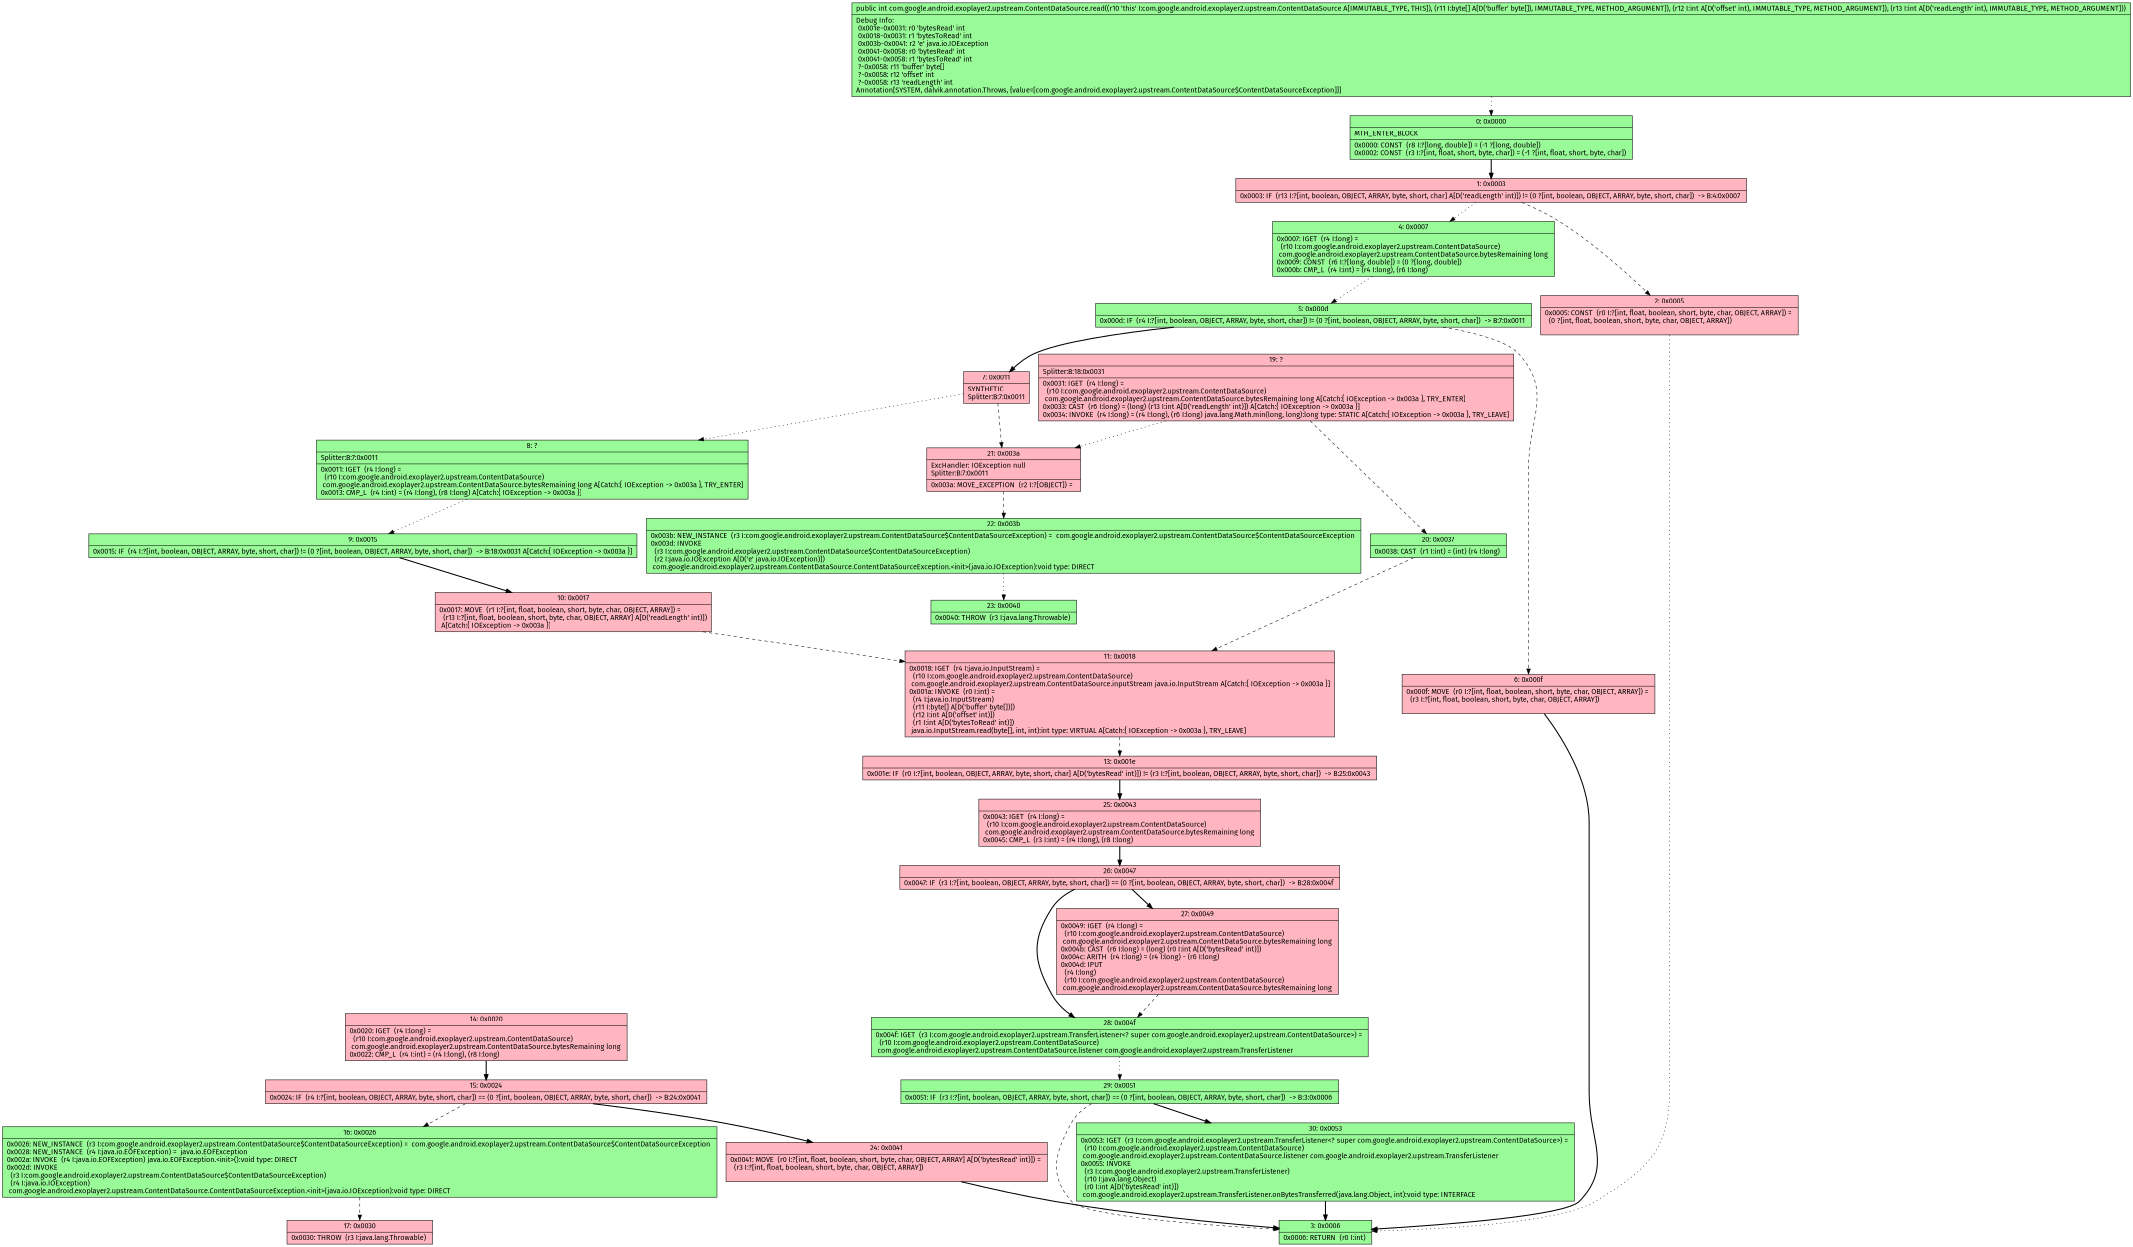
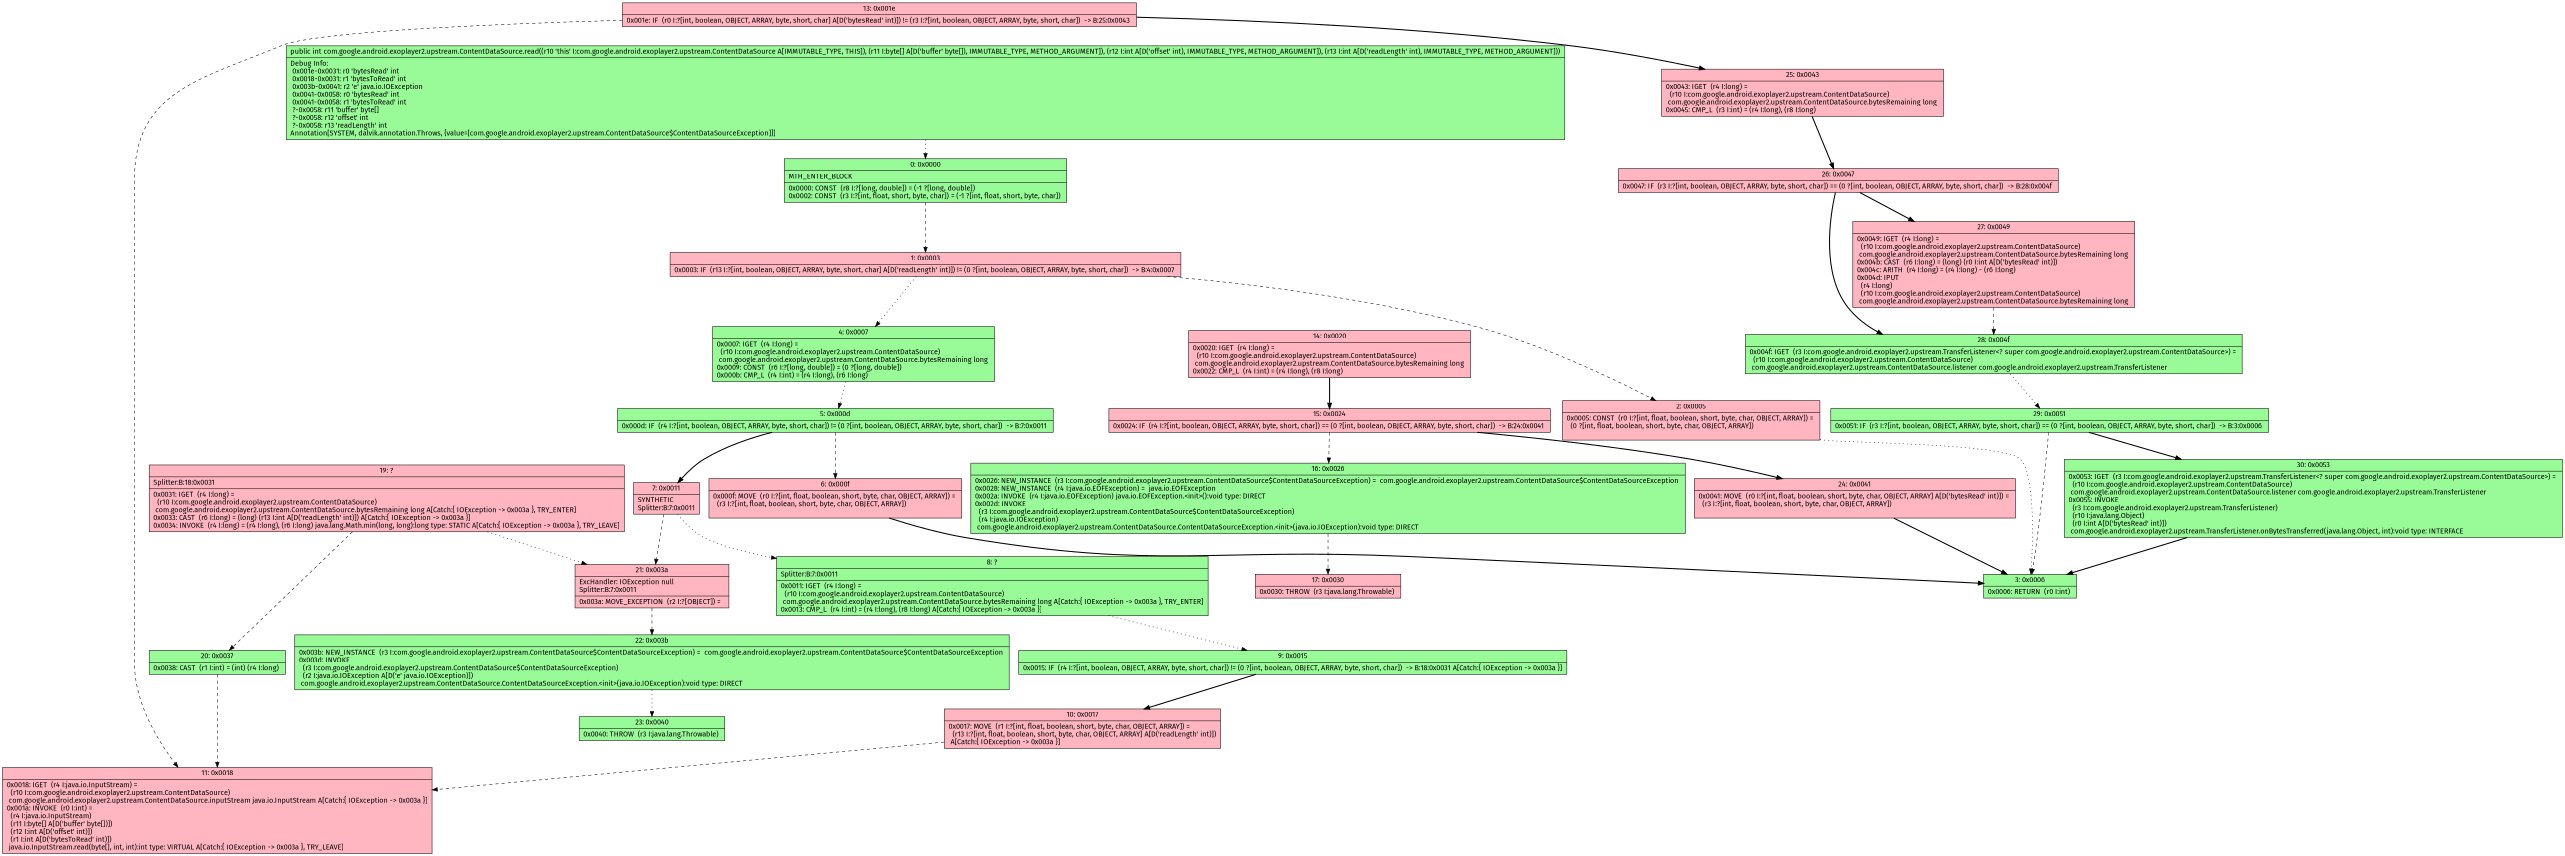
(1491, 166) -> (926, 225)
(1120, 744) -> (134, 197)
